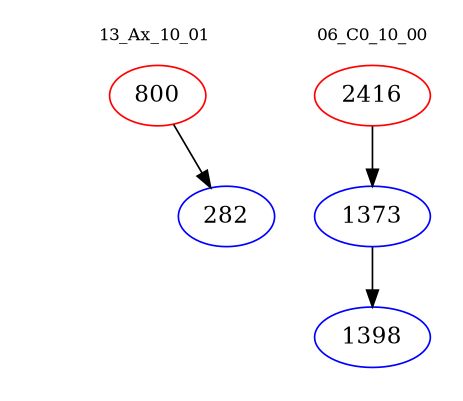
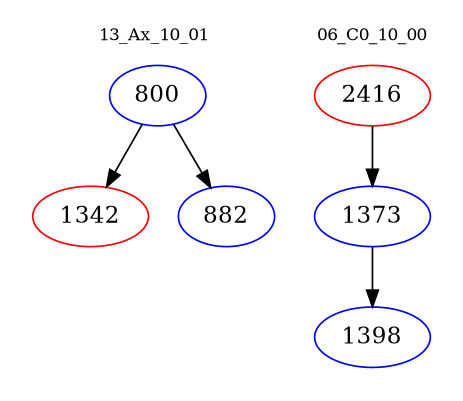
(158, 96) -> (158, 96)
none -> (91, 216)
(226, 216) -> (226, 216)
